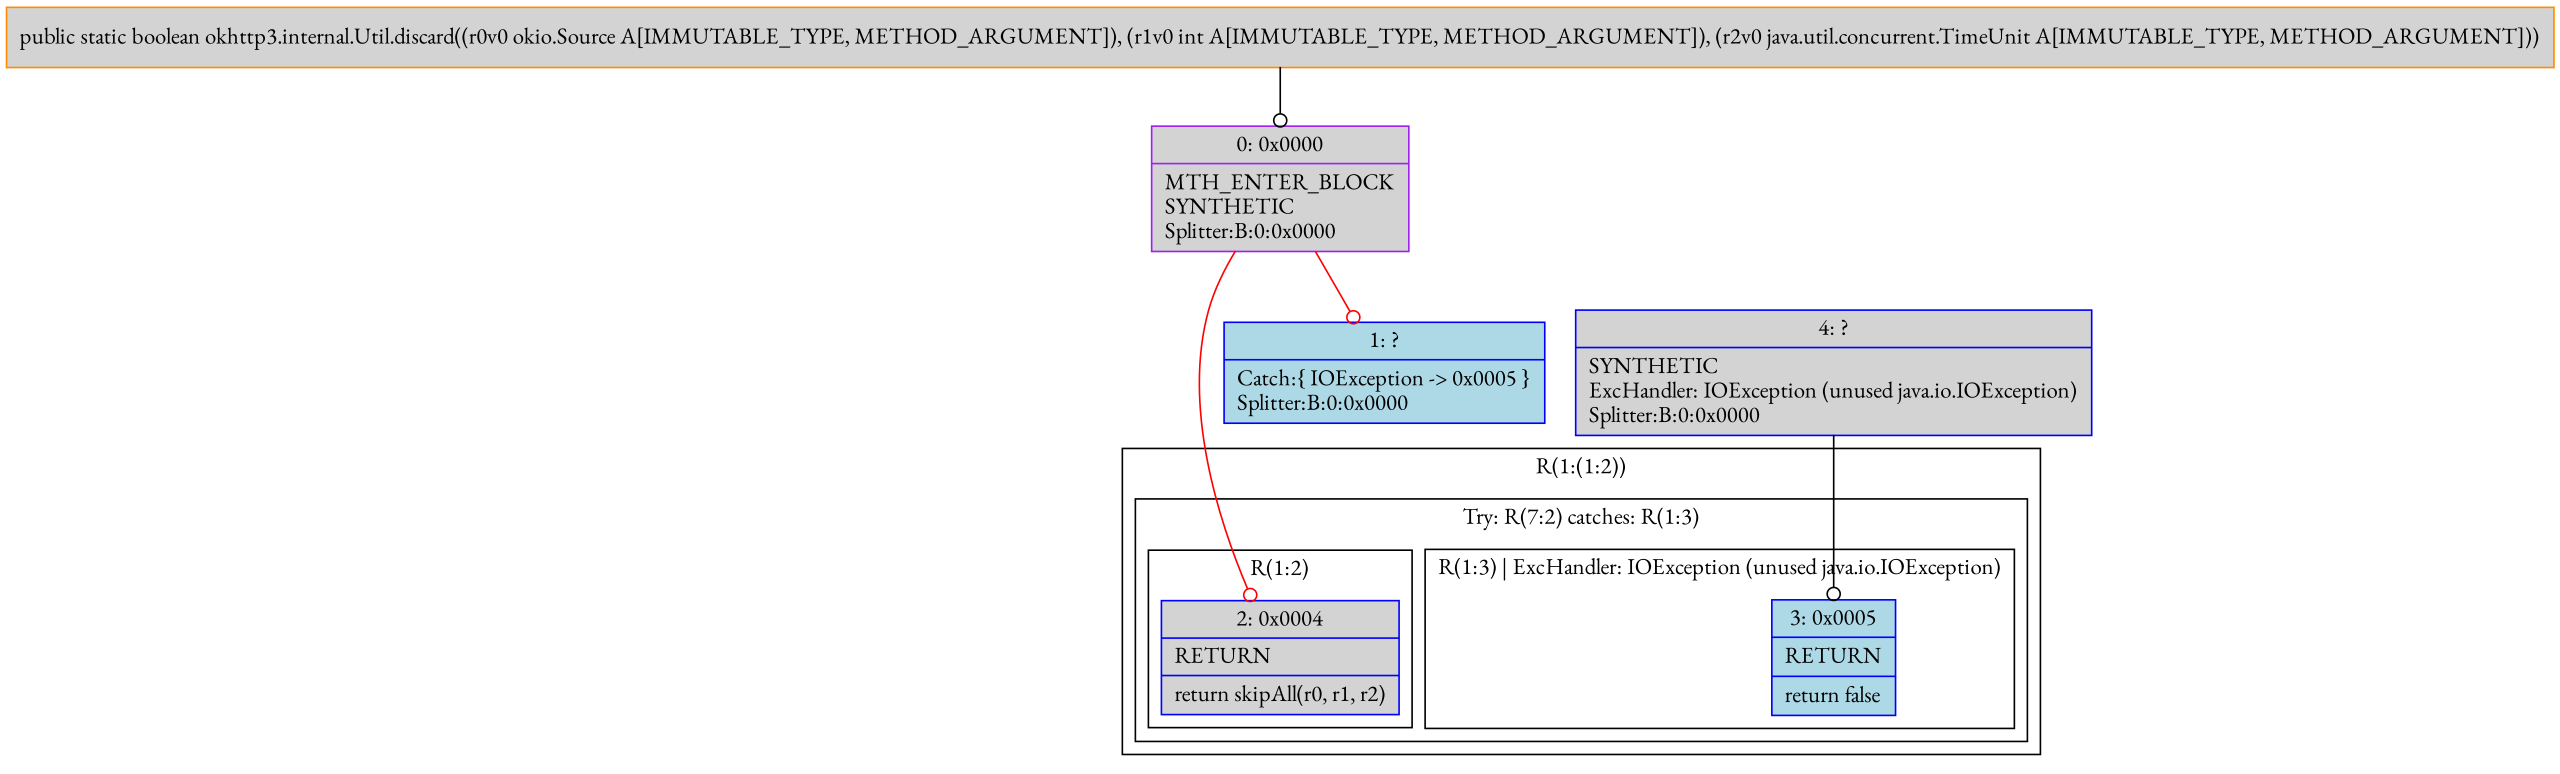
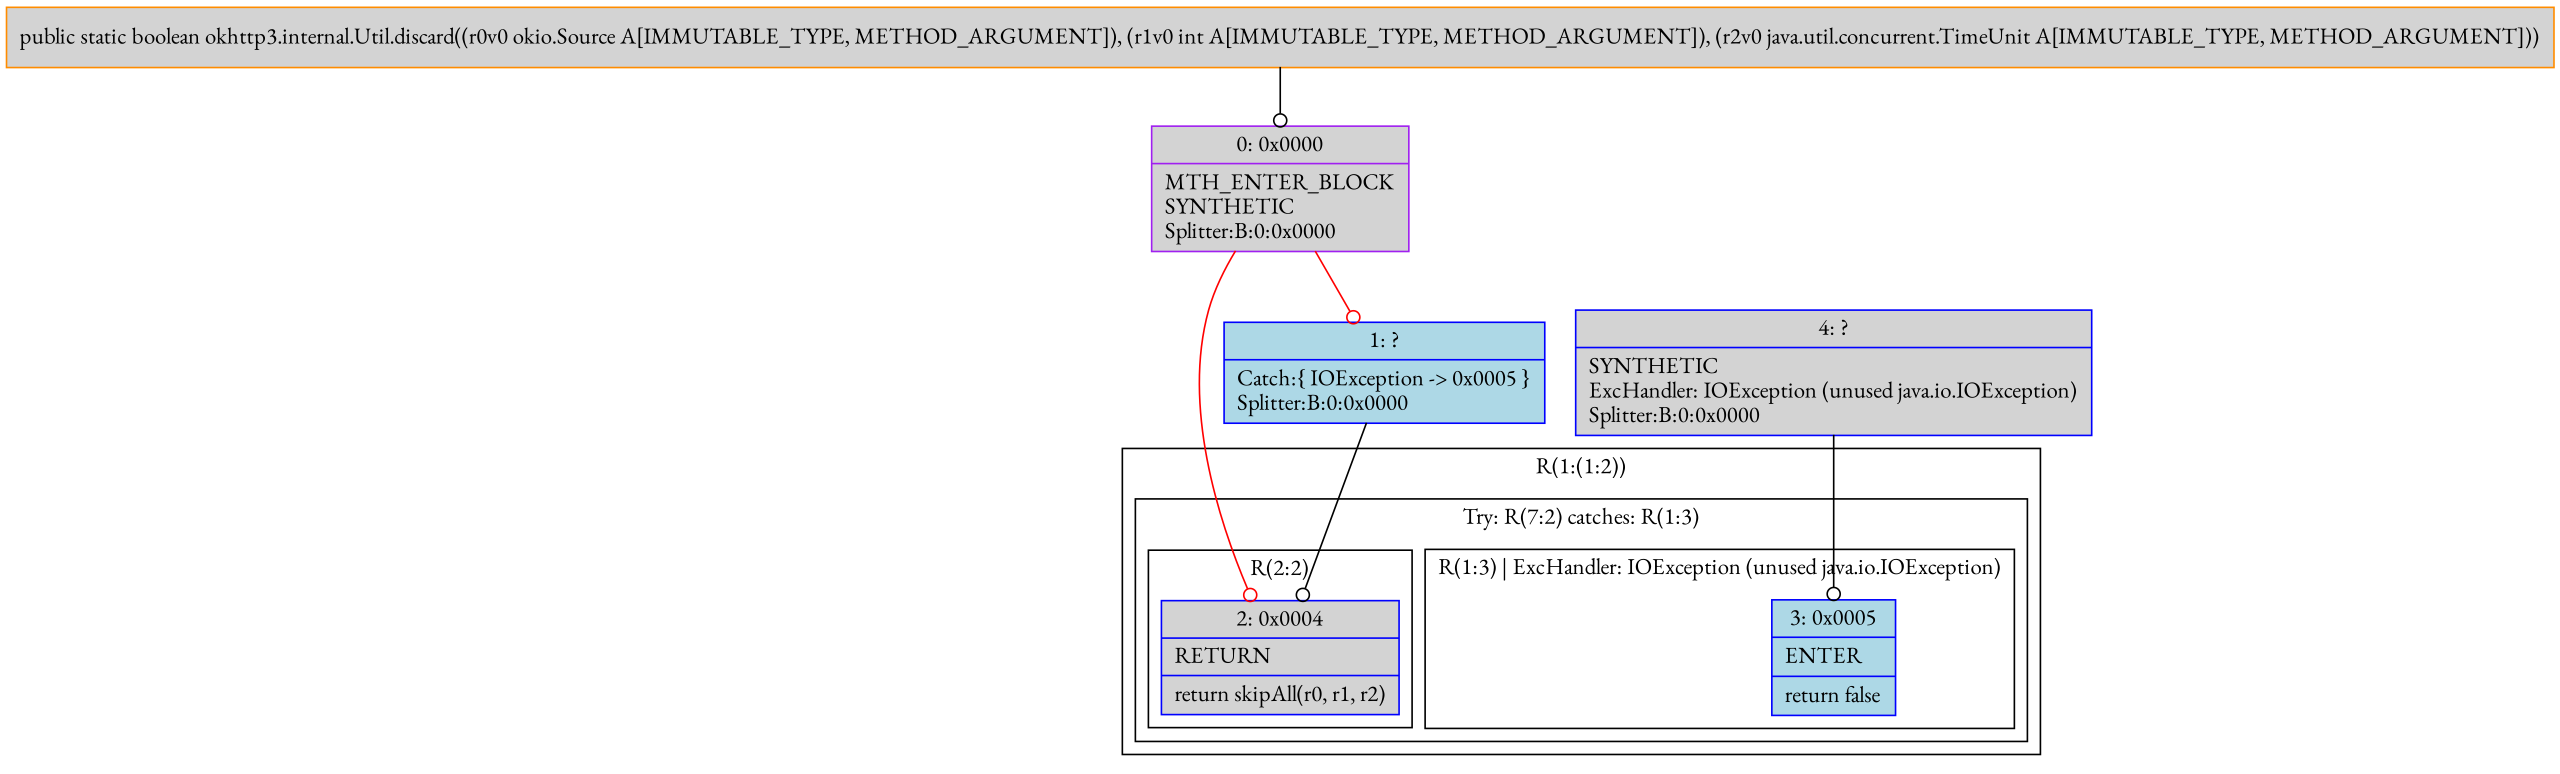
none -> (1334, 510)
(1280, 569) -> (1280, 569)
(1834, 656) -> (1824, 656)
